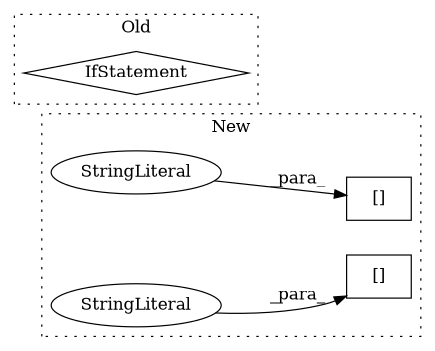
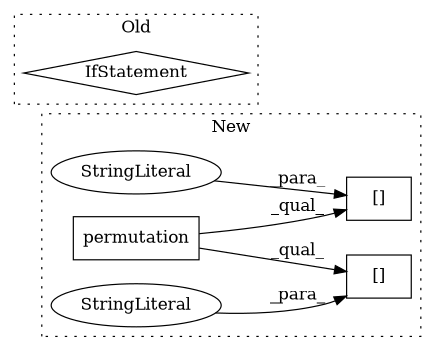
none -> (136, 238)
